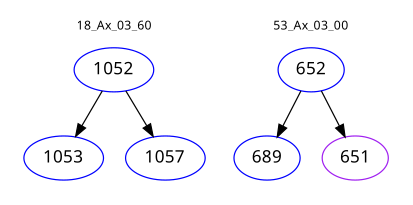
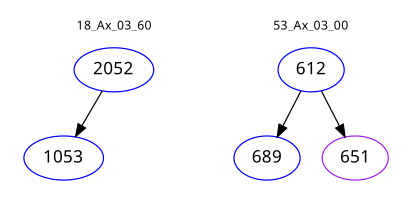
(114, 70) -> (114, 70)
(311, 70) -> (311, 70)
(165, 158) -> none
